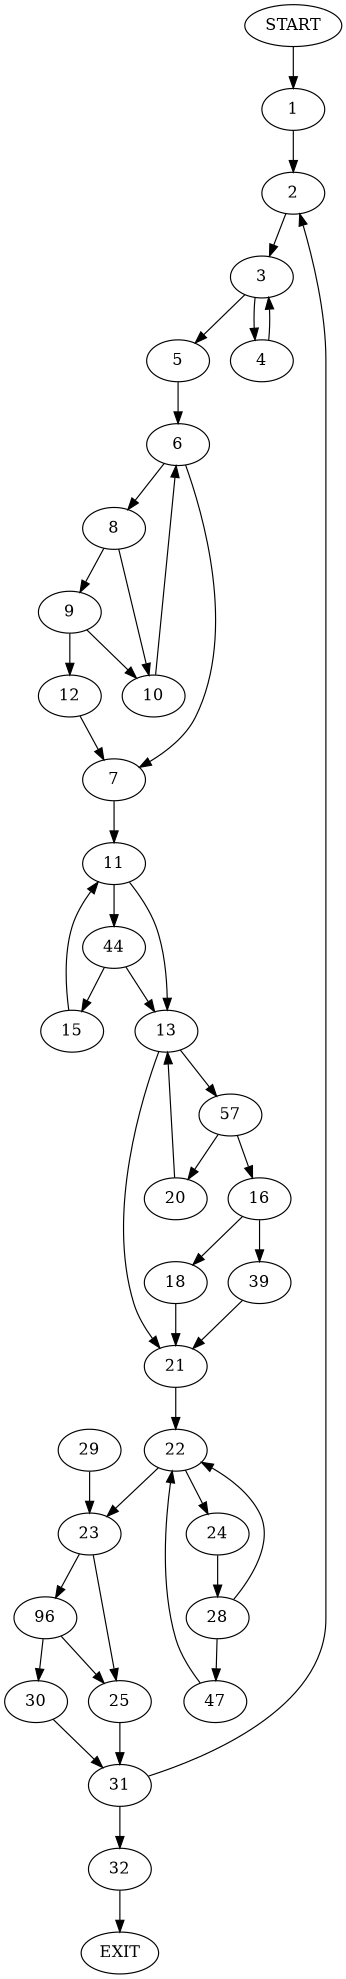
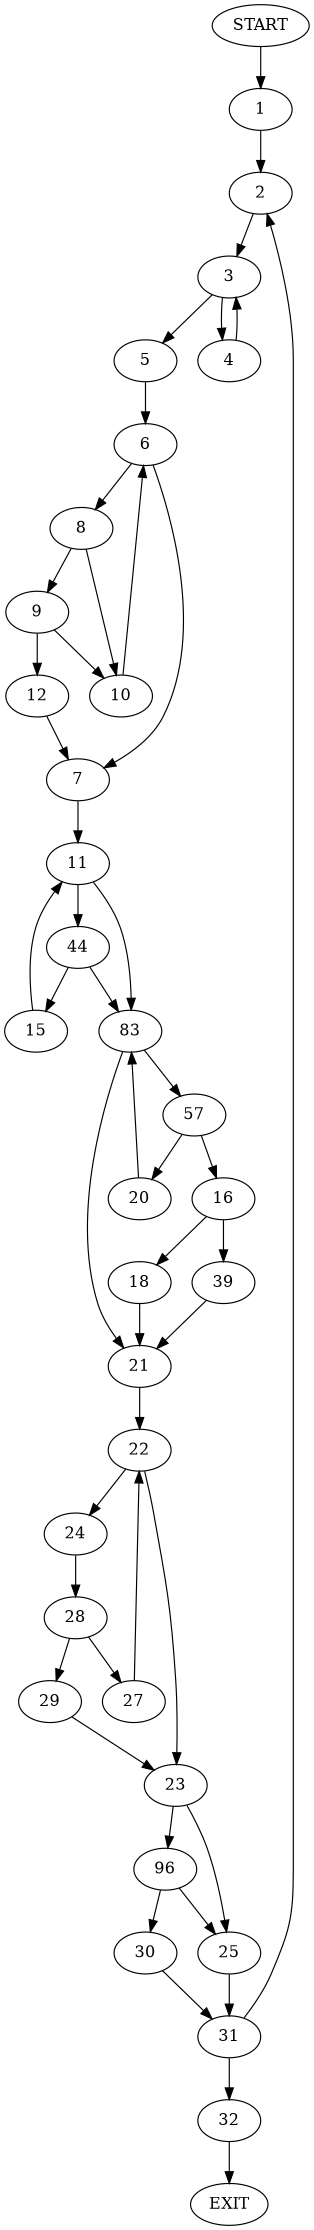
(166, 1031) -> (130, 1031)
(264, 1527) -> (65, 1654)
(215, 1702) -> (134, 1702)
